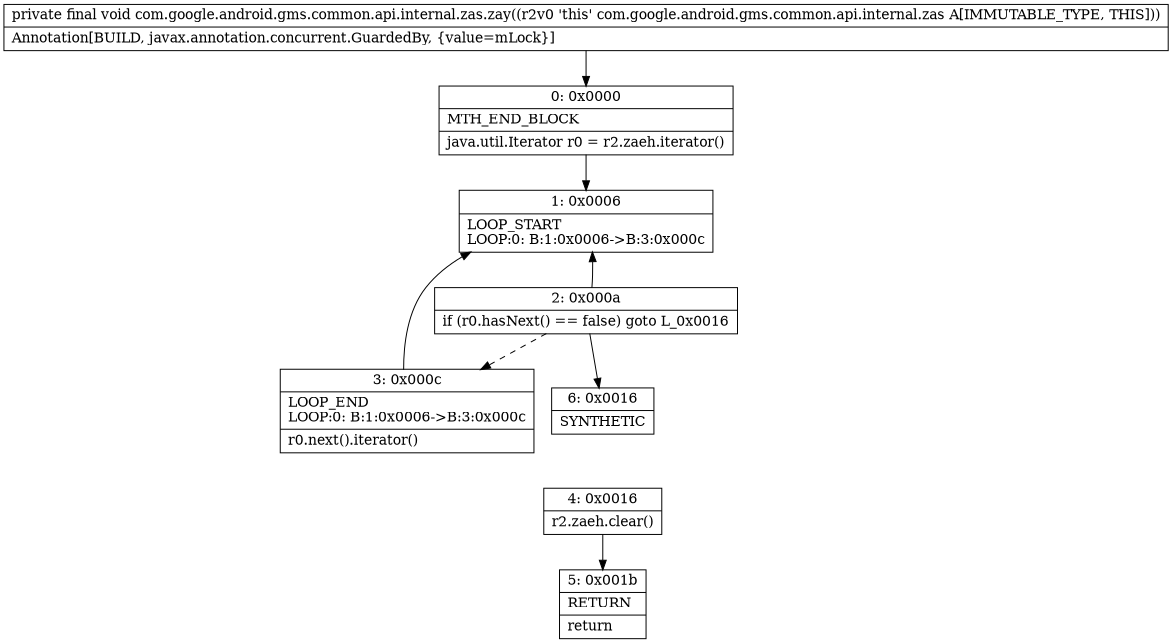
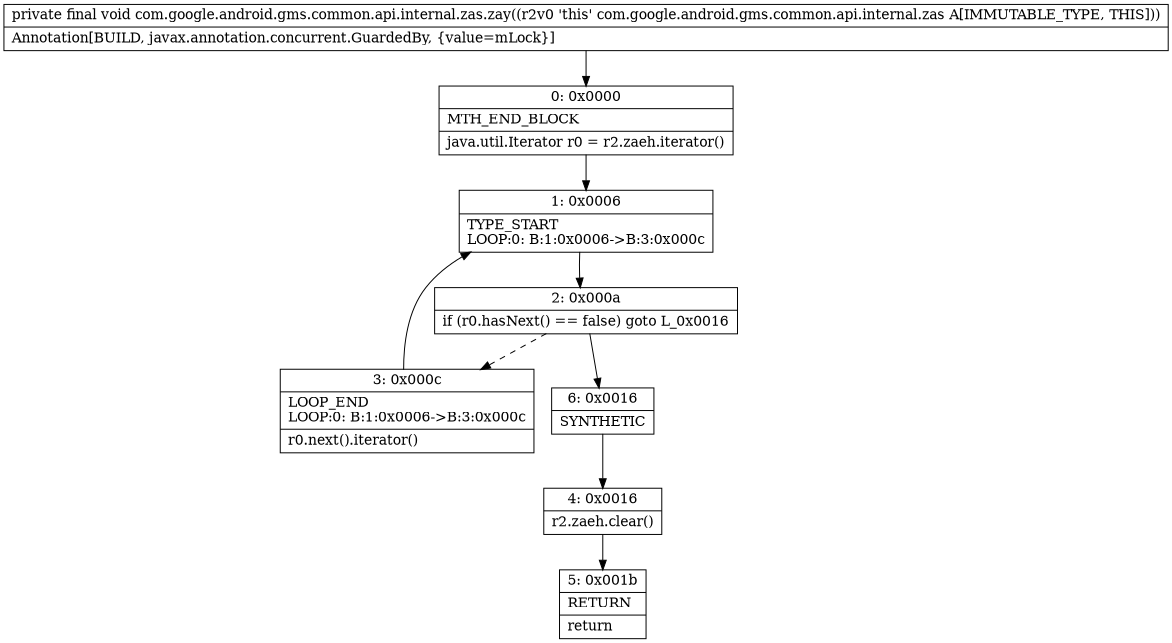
(514, 225) -> (513, 225)
(593, 275) -> (579, 265)
none -> (603, 456)
